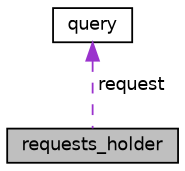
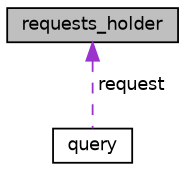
(93, 95) -> (93, 95)
